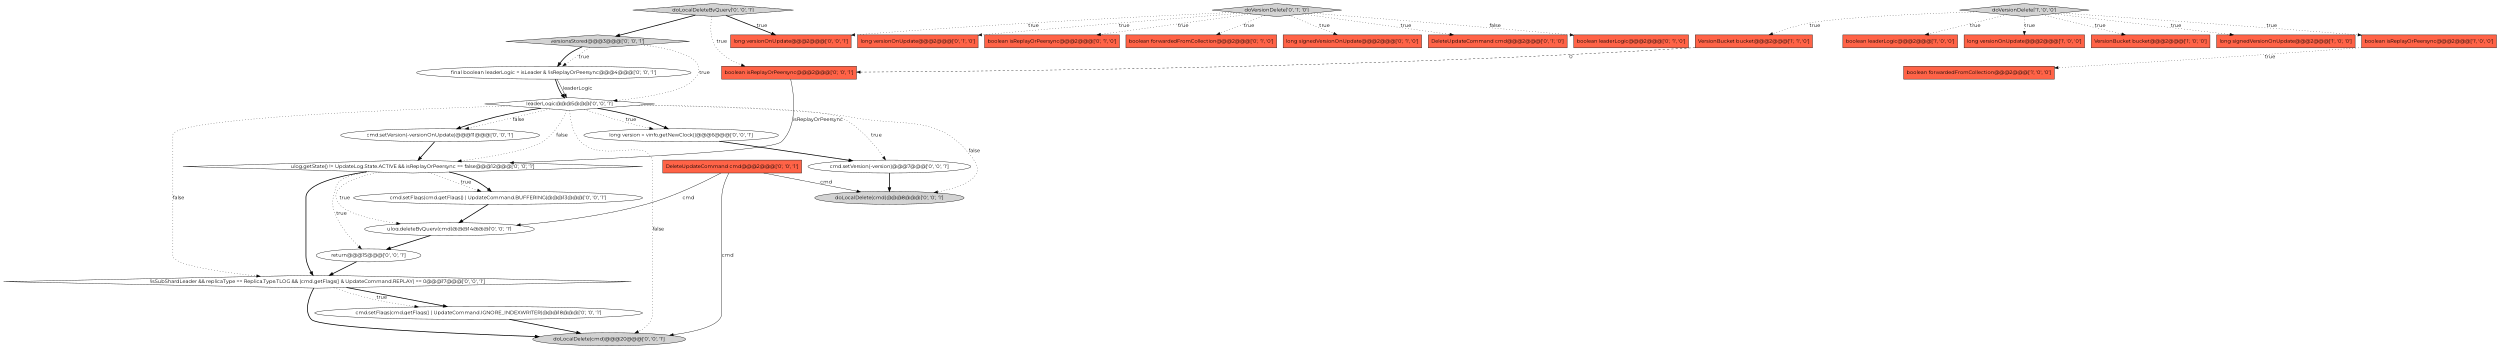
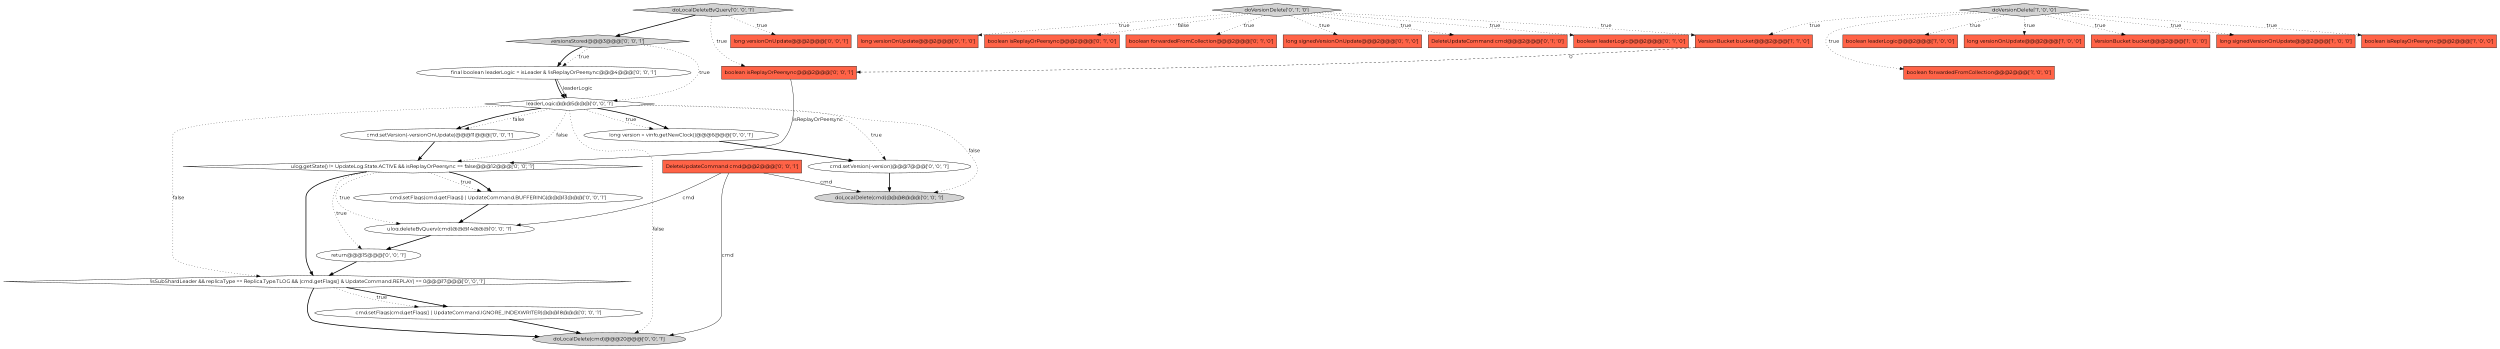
(1044, 22) -> (1505, 22)
(749, 25) -> (749, 25)
(1183, 26) -> (1183, 26)
(1495, 26) -> (1495, 26)
(2210, 58) -> (1861, 25)
